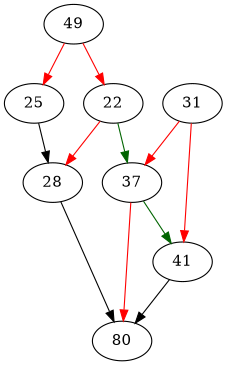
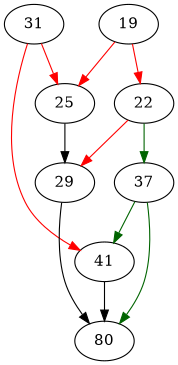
(74, 24) -> (129, 24)
(166, 139) -> (47, 59)
(53, 183) -> (65, 183)
(127, 256) -> (148, 261)
